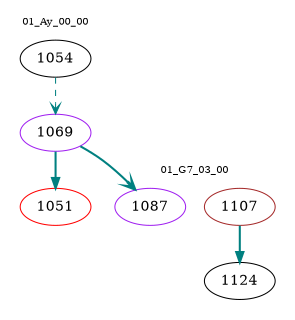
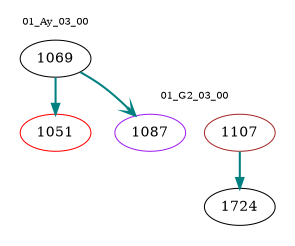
(56, 22) -> (56, 22)
(56, 59) -> none
(56, 133) -> (56, 59)
(195, 170) -> (195, 96)
(240, 281) -> (240, 207)
